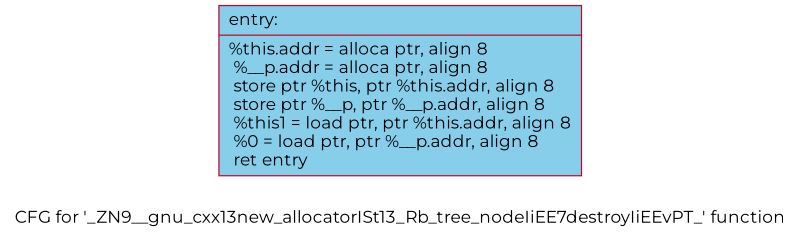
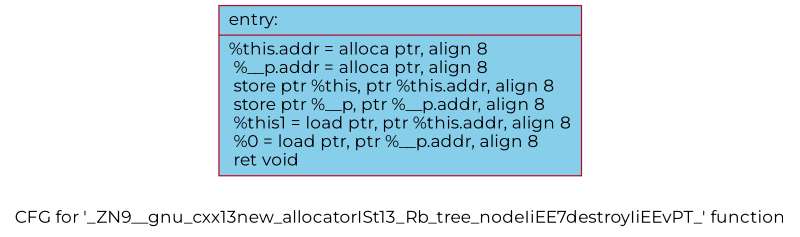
(268, 160) -> (265, 160)
